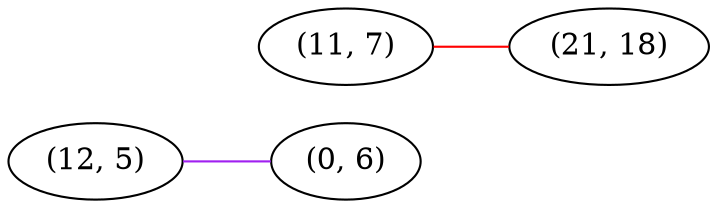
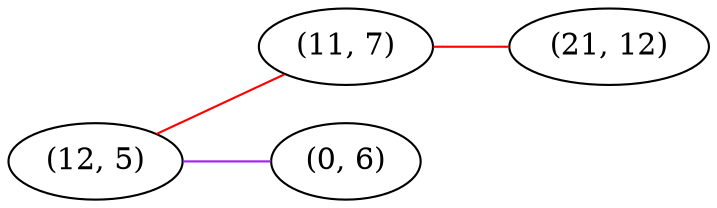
(609, 47) -> (609, 47)
none -> (221, 104)
